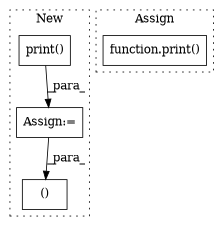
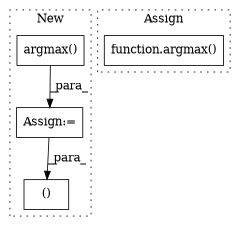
(45, 50) -> (50, 50)
(155, 50) -> (164, 50)
